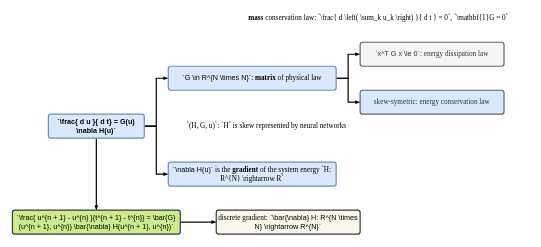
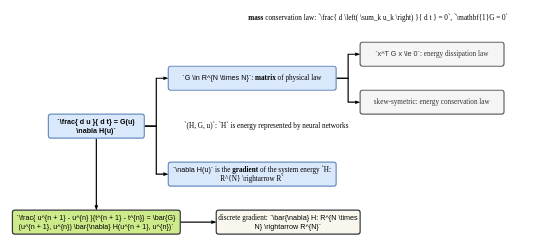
(432, 102) -> (432, 102)
(268, 126) -> (268, 126)
